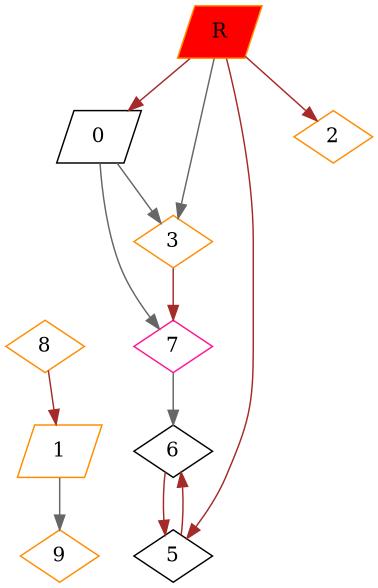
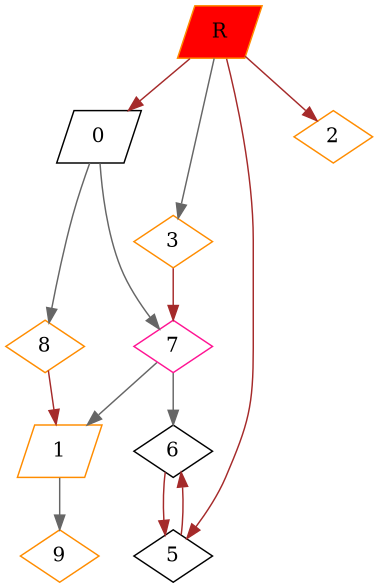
(135, 187) -> (68, 235)
none -> (128, 389)
